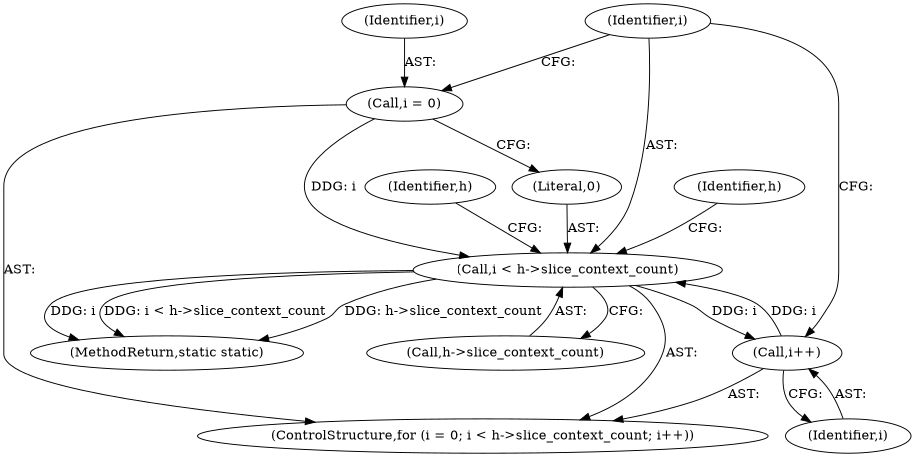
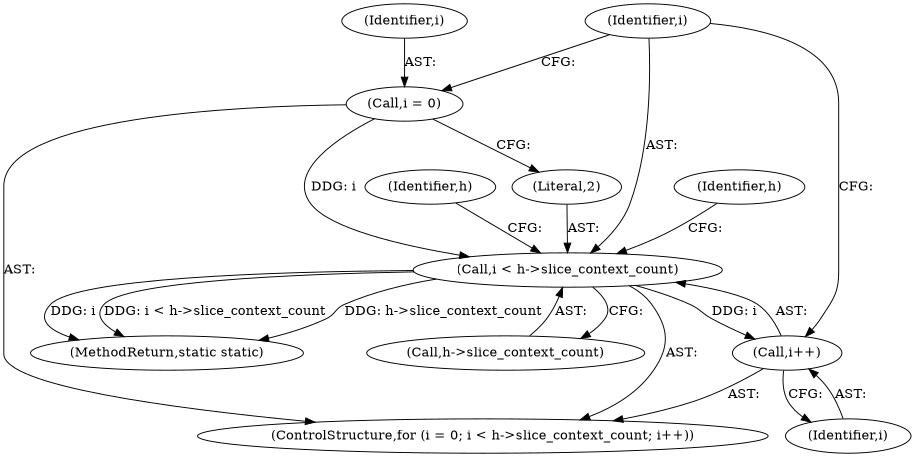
(567, 187) -> (567, 187)
(794, 312) -> (794, 312)
